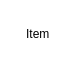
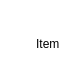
(41, 36) -> (51, 46)
